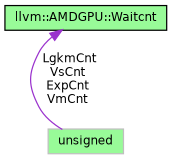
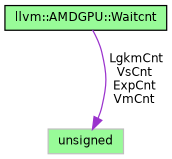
(31, 86) -> (106, 73)
